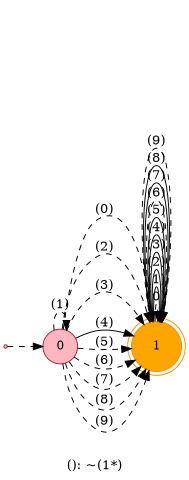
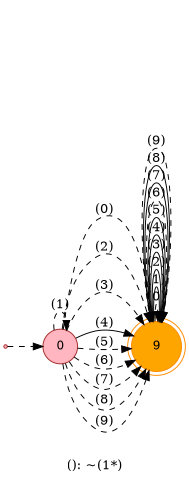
(157, 346) -> (157, 346)
